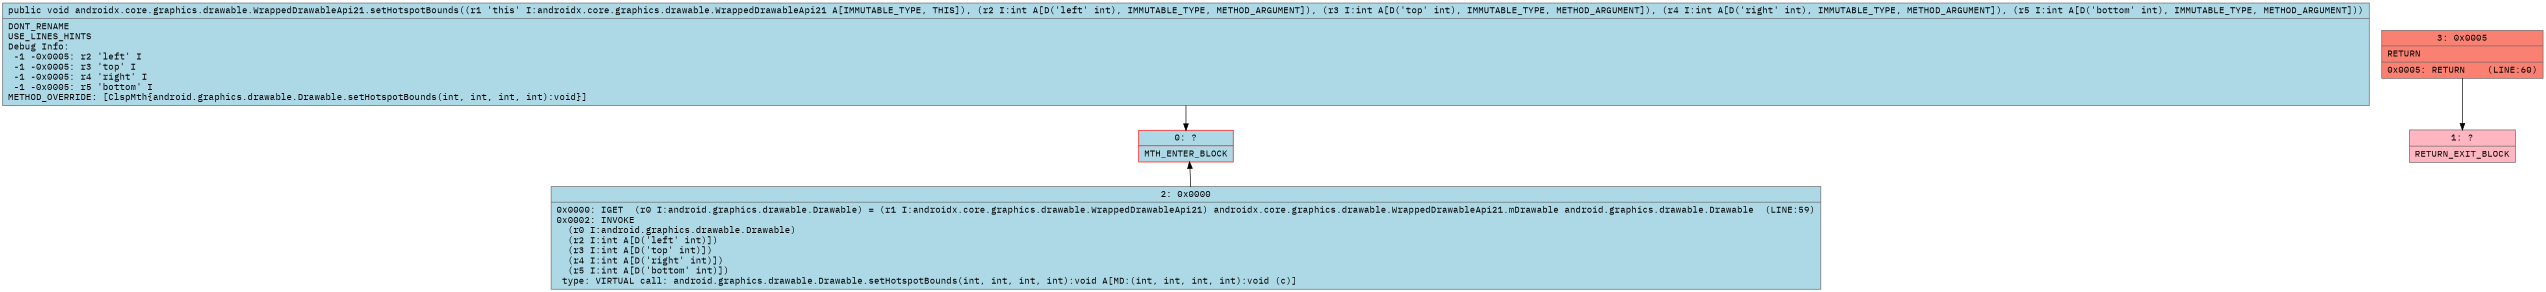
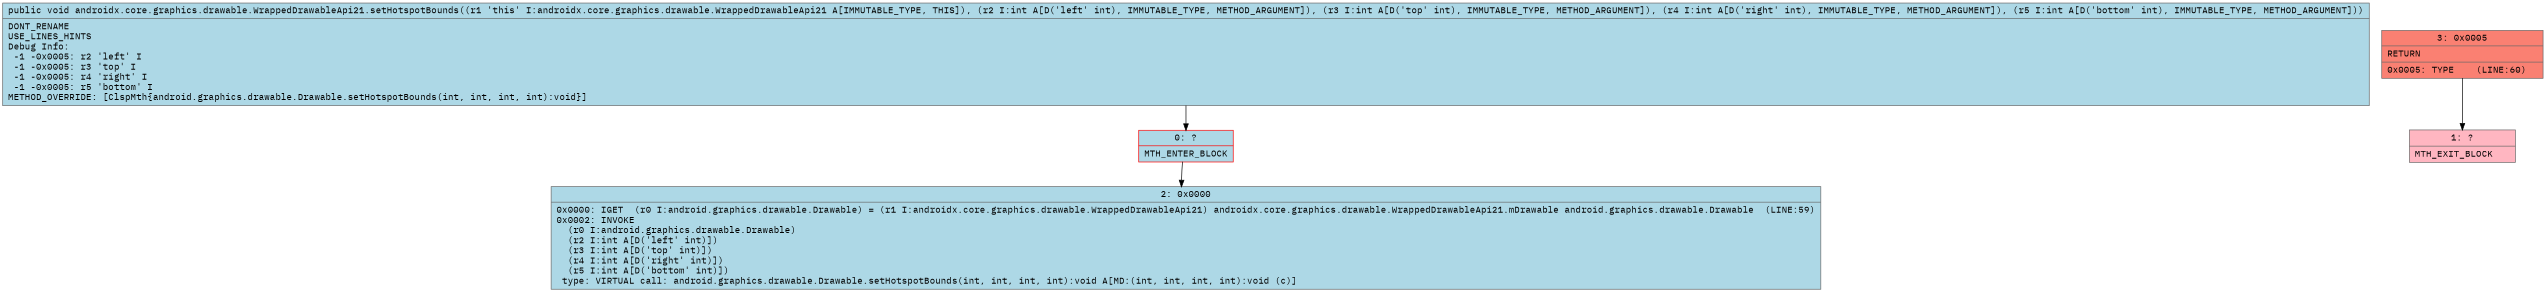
(2462, 70) -> (2457, 70)
(2462, 154) -> (2454, 154)
(1190, 178) -> (1182, 171)
